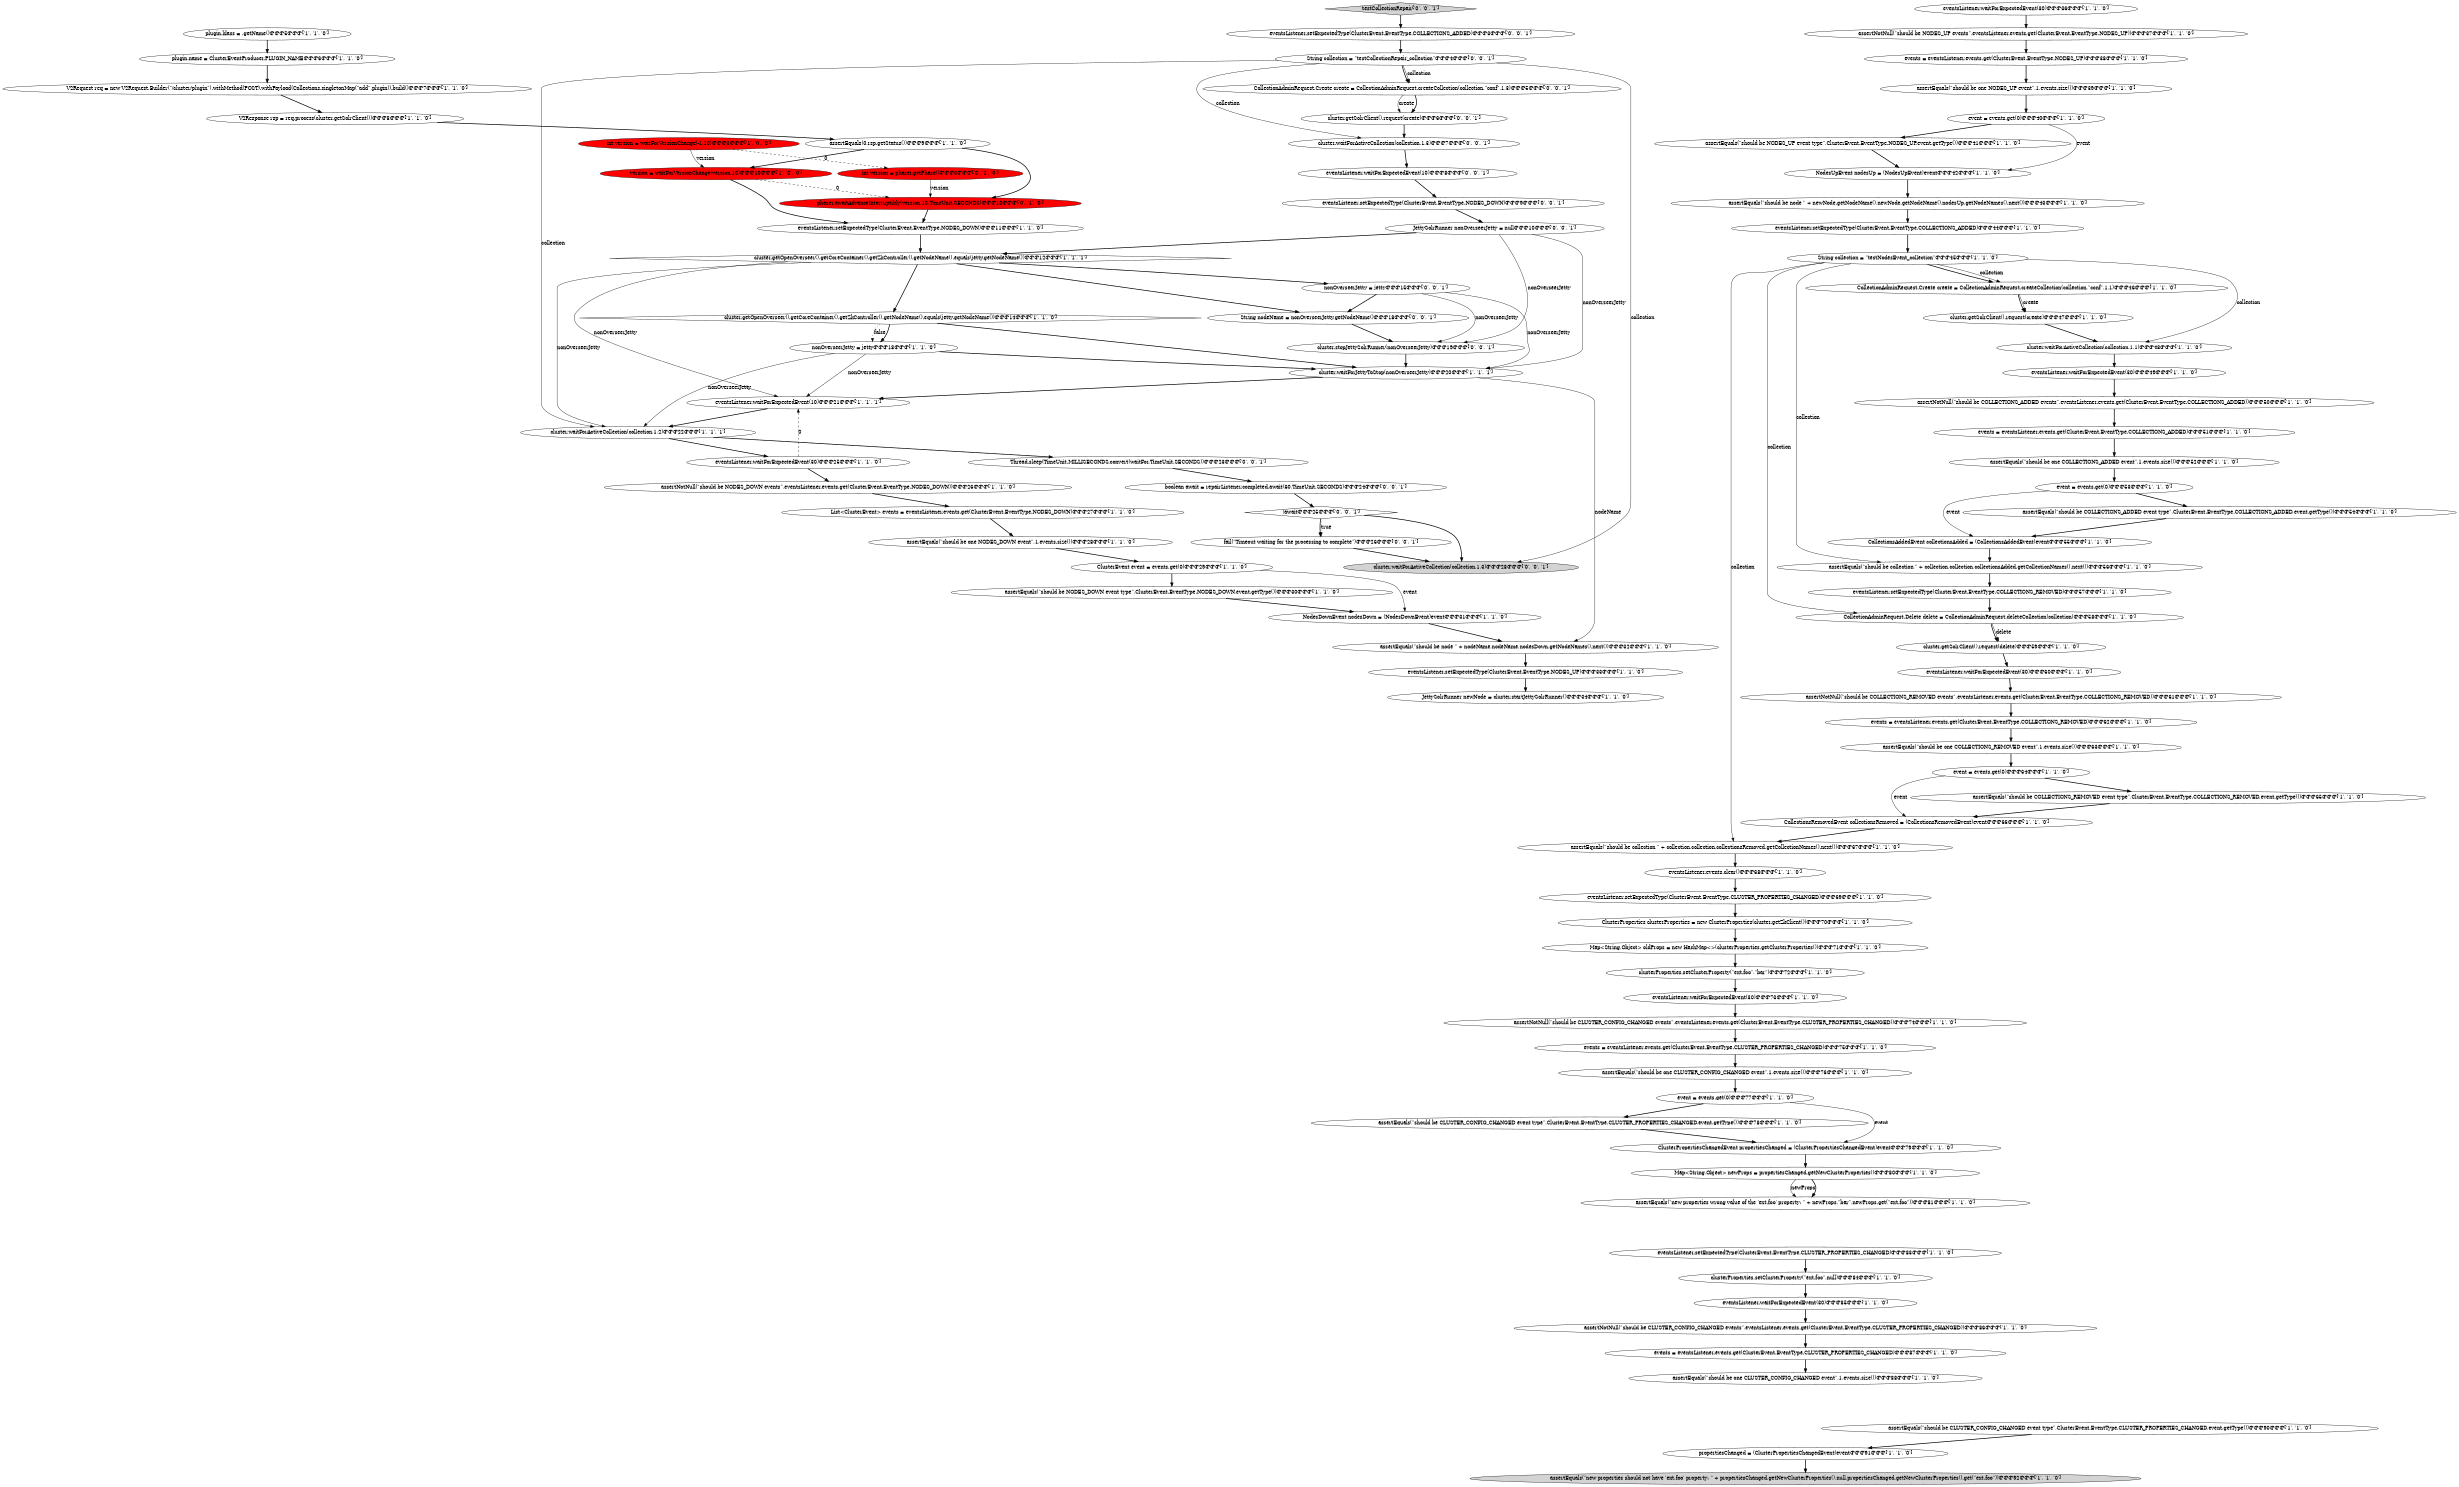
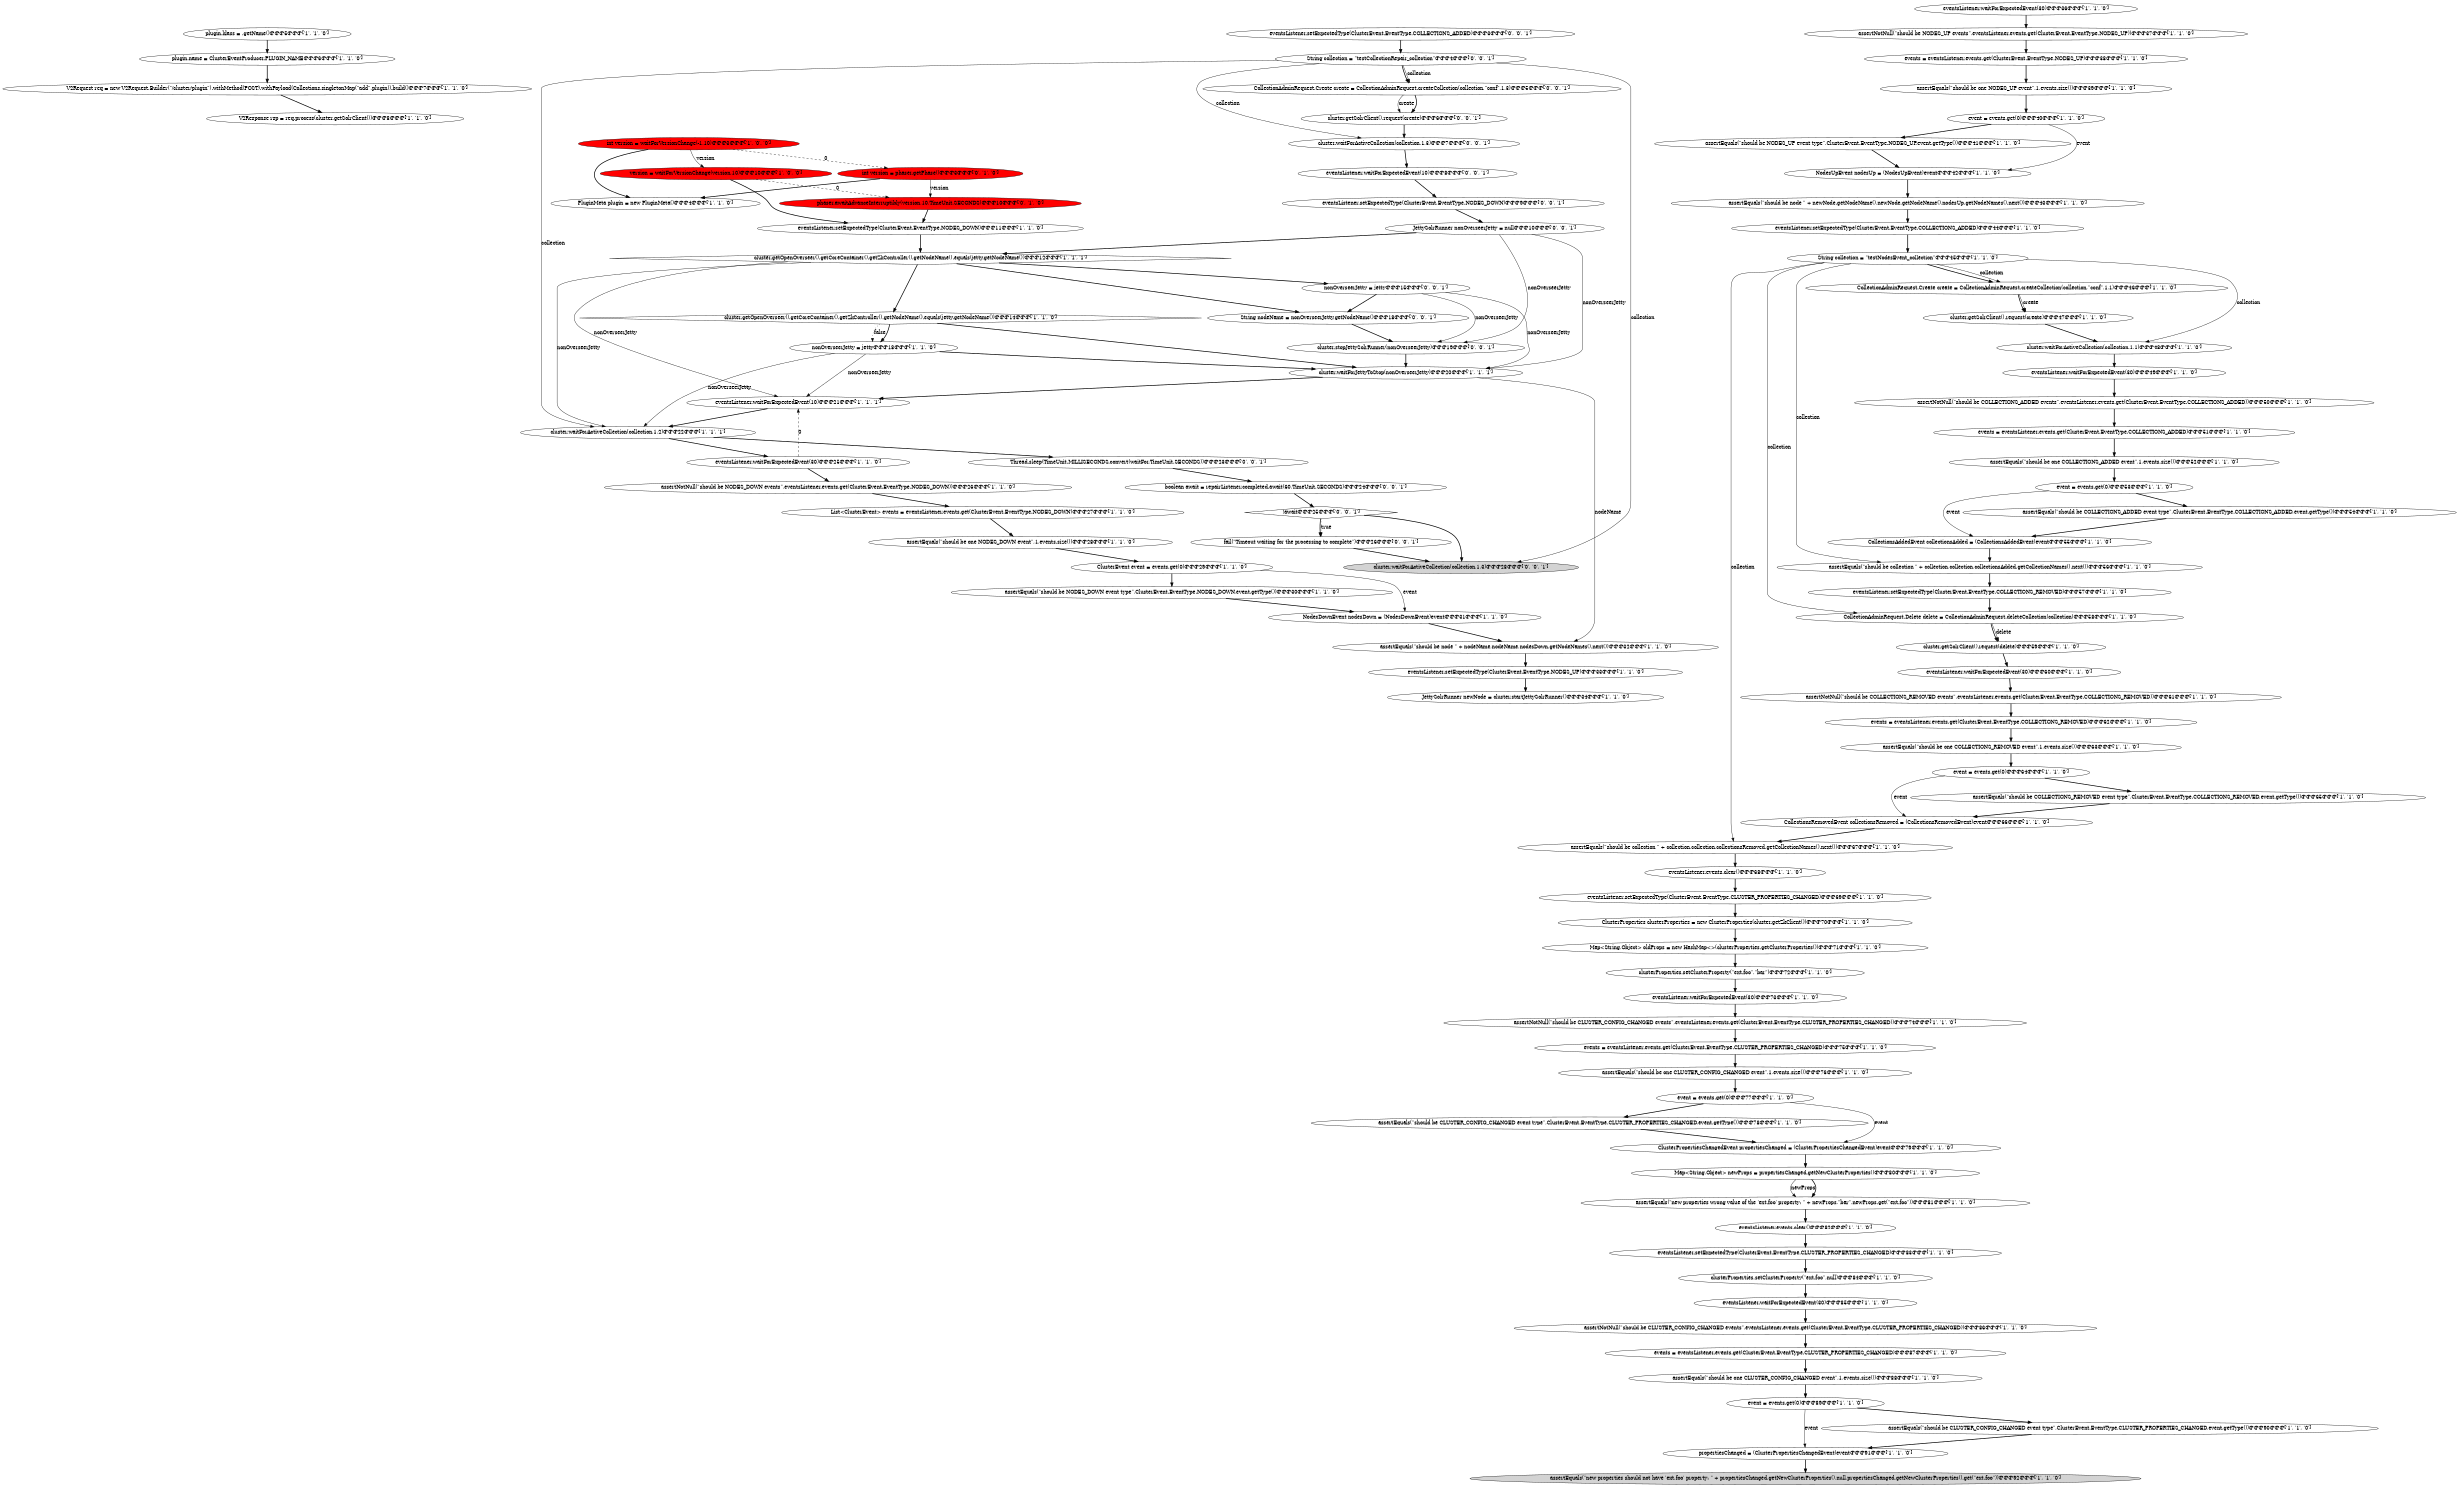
(1401, 9) -> none
(898, 144) -> none
none -> (656, 203)
none -> (1806, 1228)
none -> (1806, 1403)
